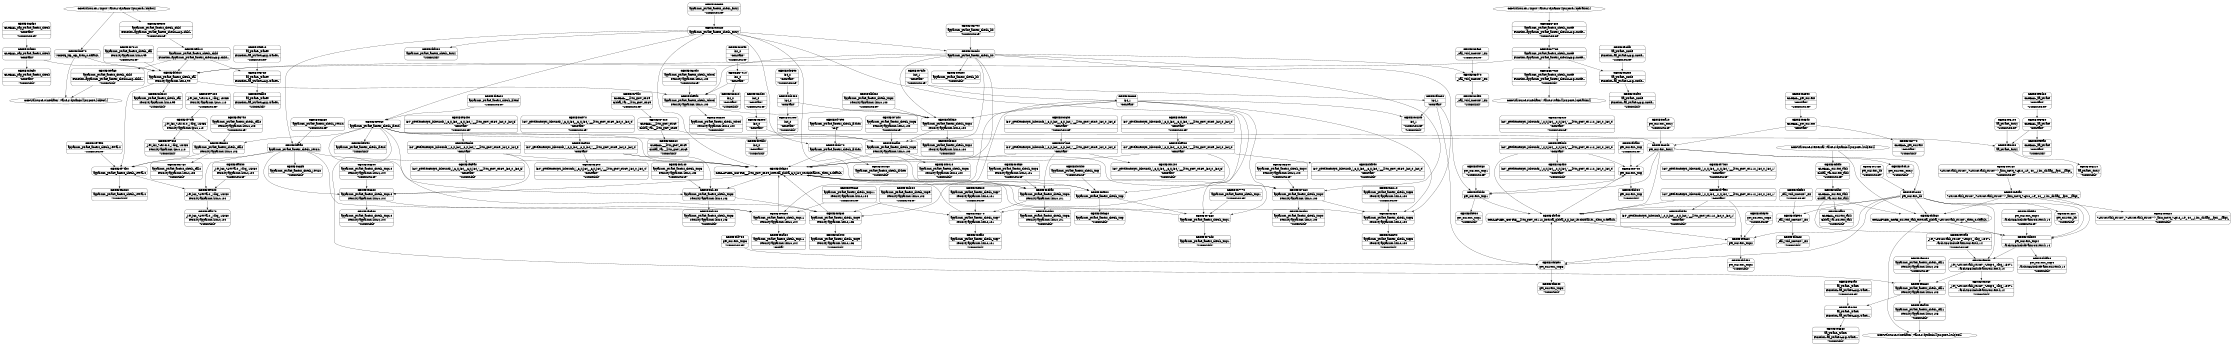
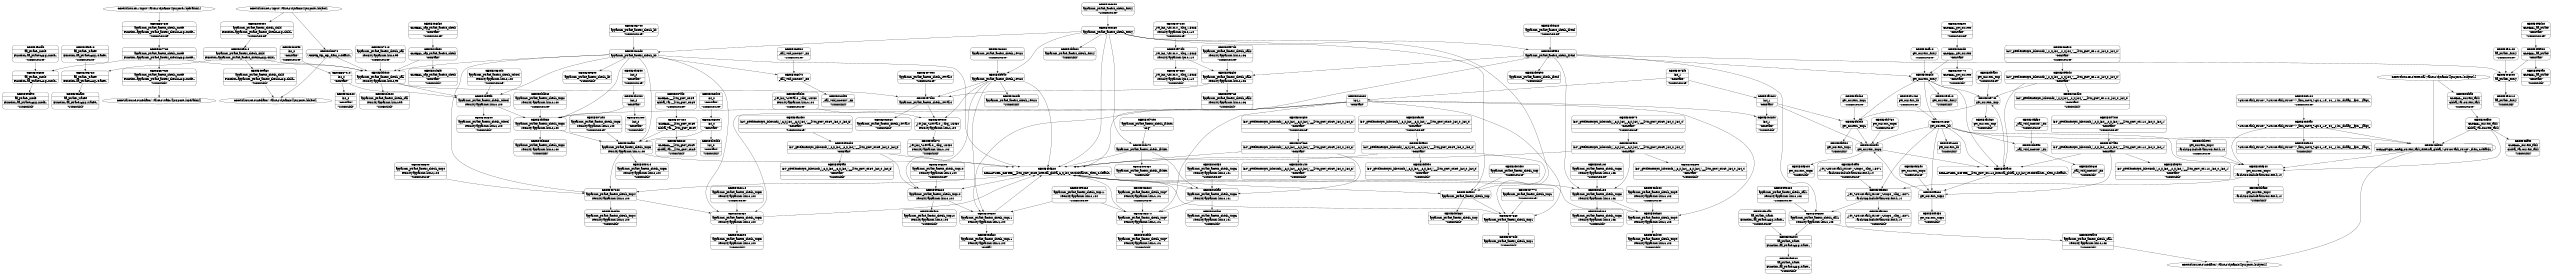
(1413, 126) -> (1767, 126)
(580, 204) -> none
(1505, 207) -> (1861, 135)
